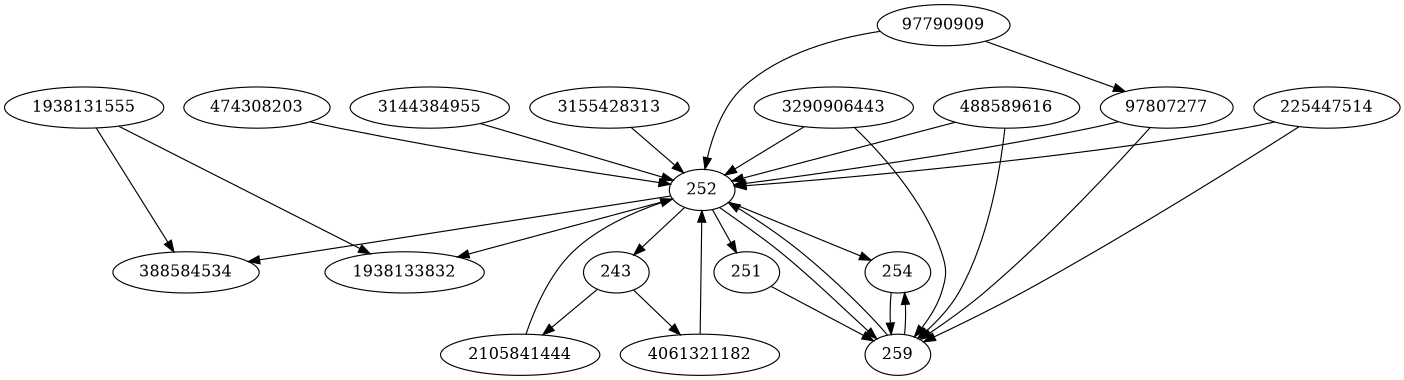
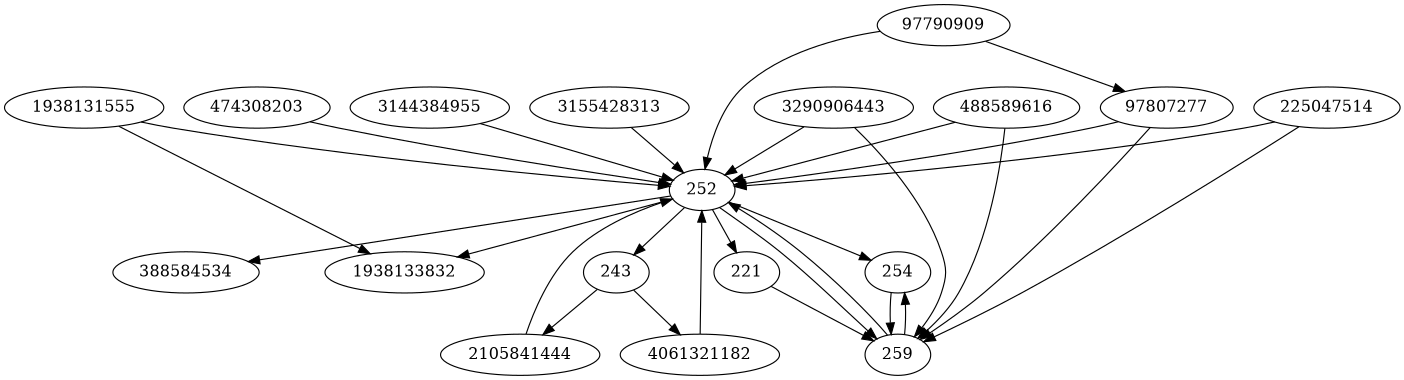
(1327, 108) -> (1327, 108)
(132, 185) -> (399, 159)
(747, 272) -> (747, 272)
